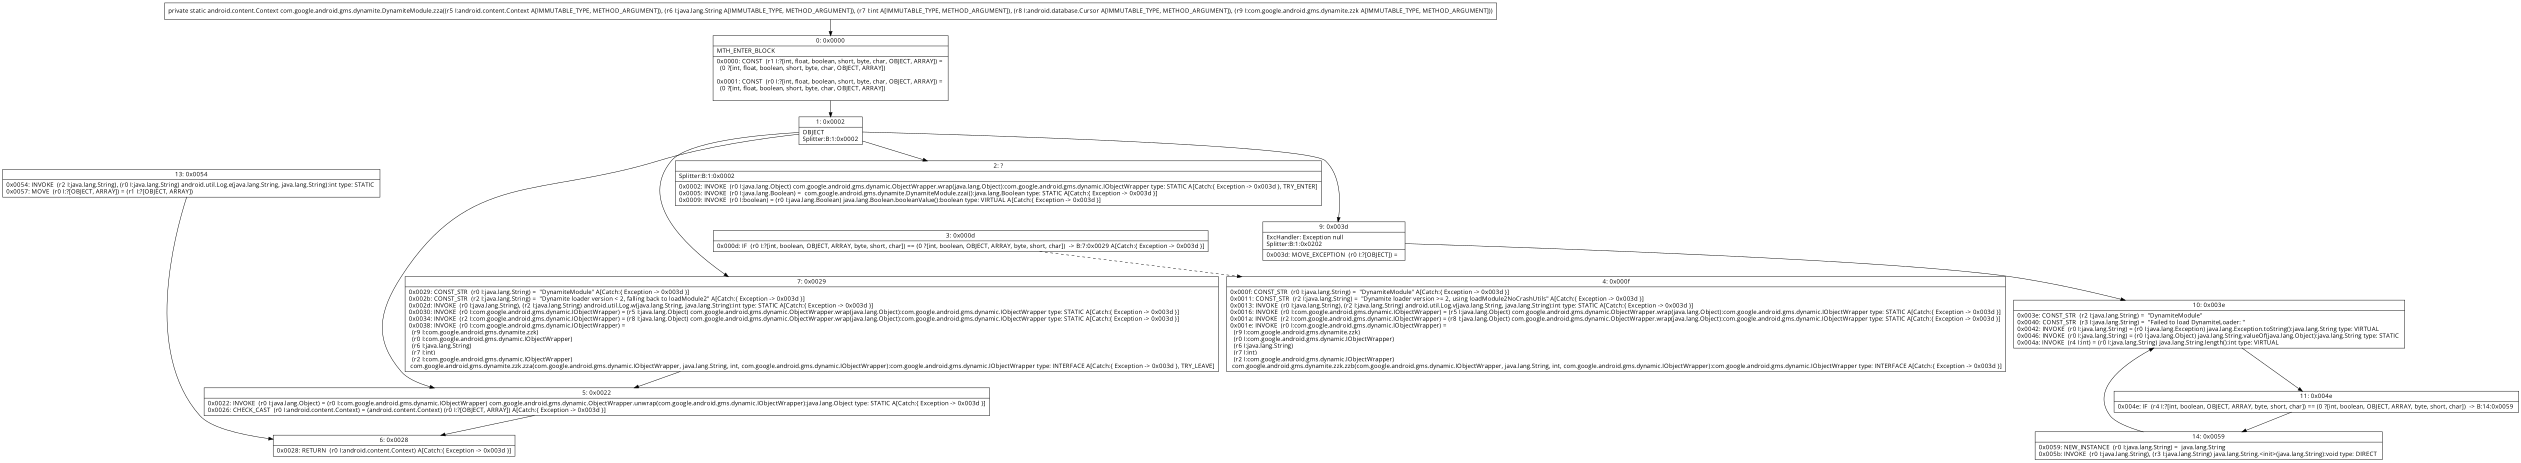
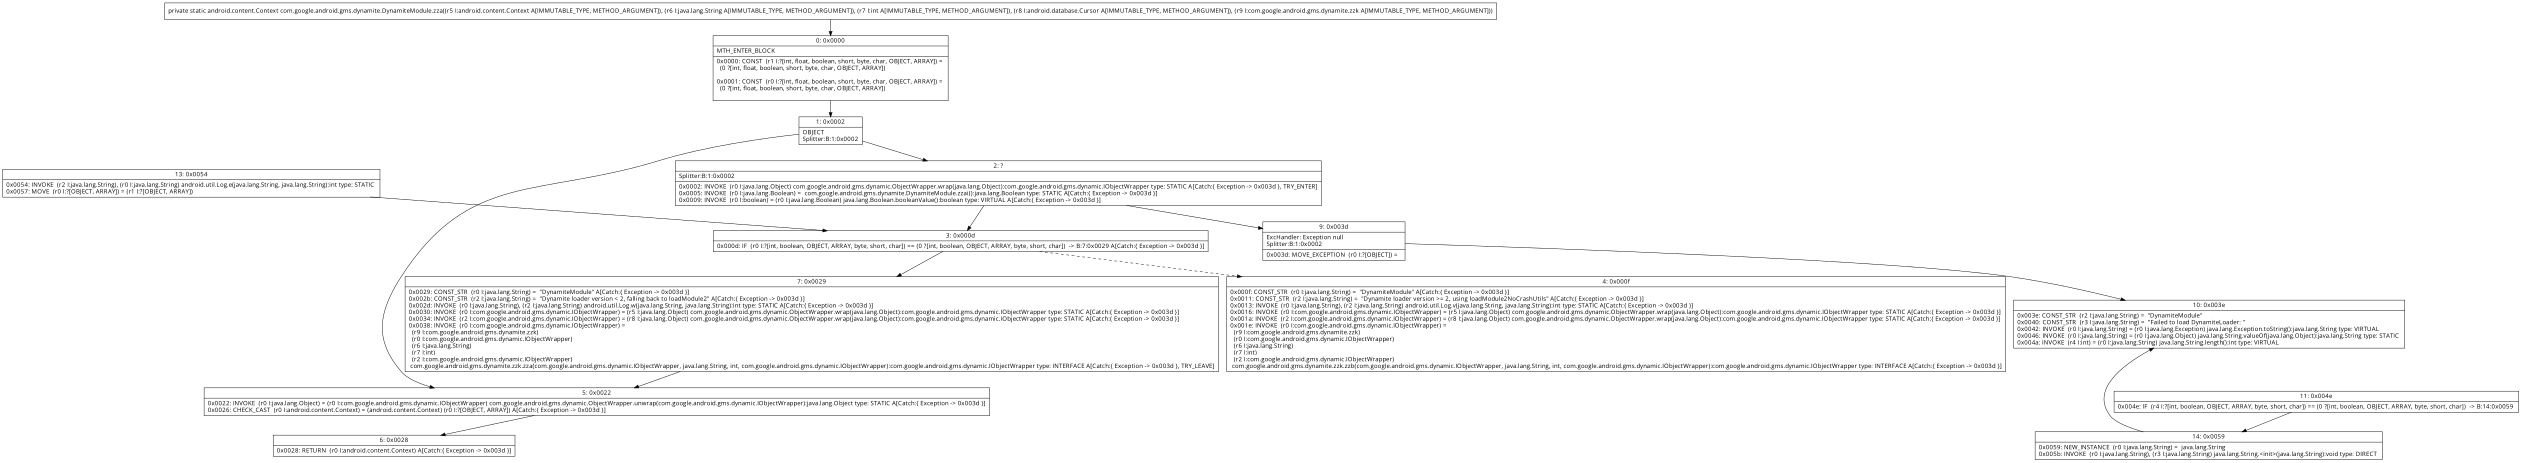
(1125, 141) -> (1192, 217)
(669, 165) -> (922, 263)
none -> (977, 216)
(1294, 244) -> (1294, 244)
(170, 345) -> (597, 214)
(2270, 368) -> none
